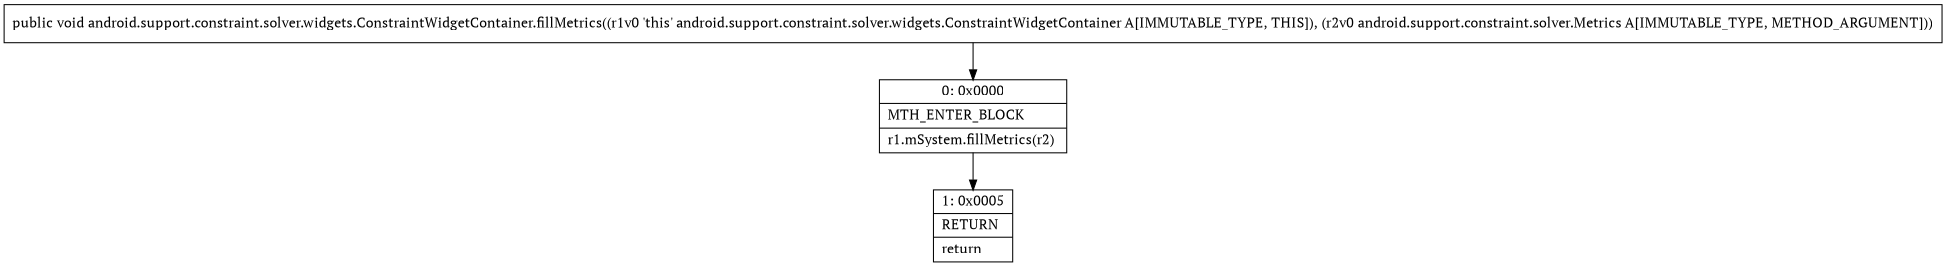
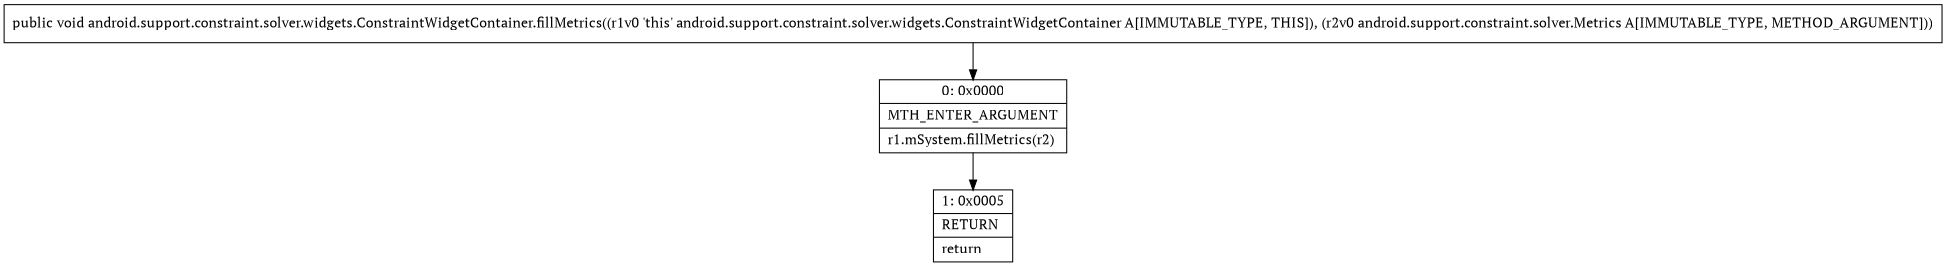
(956, 115) -> (973, 115)
